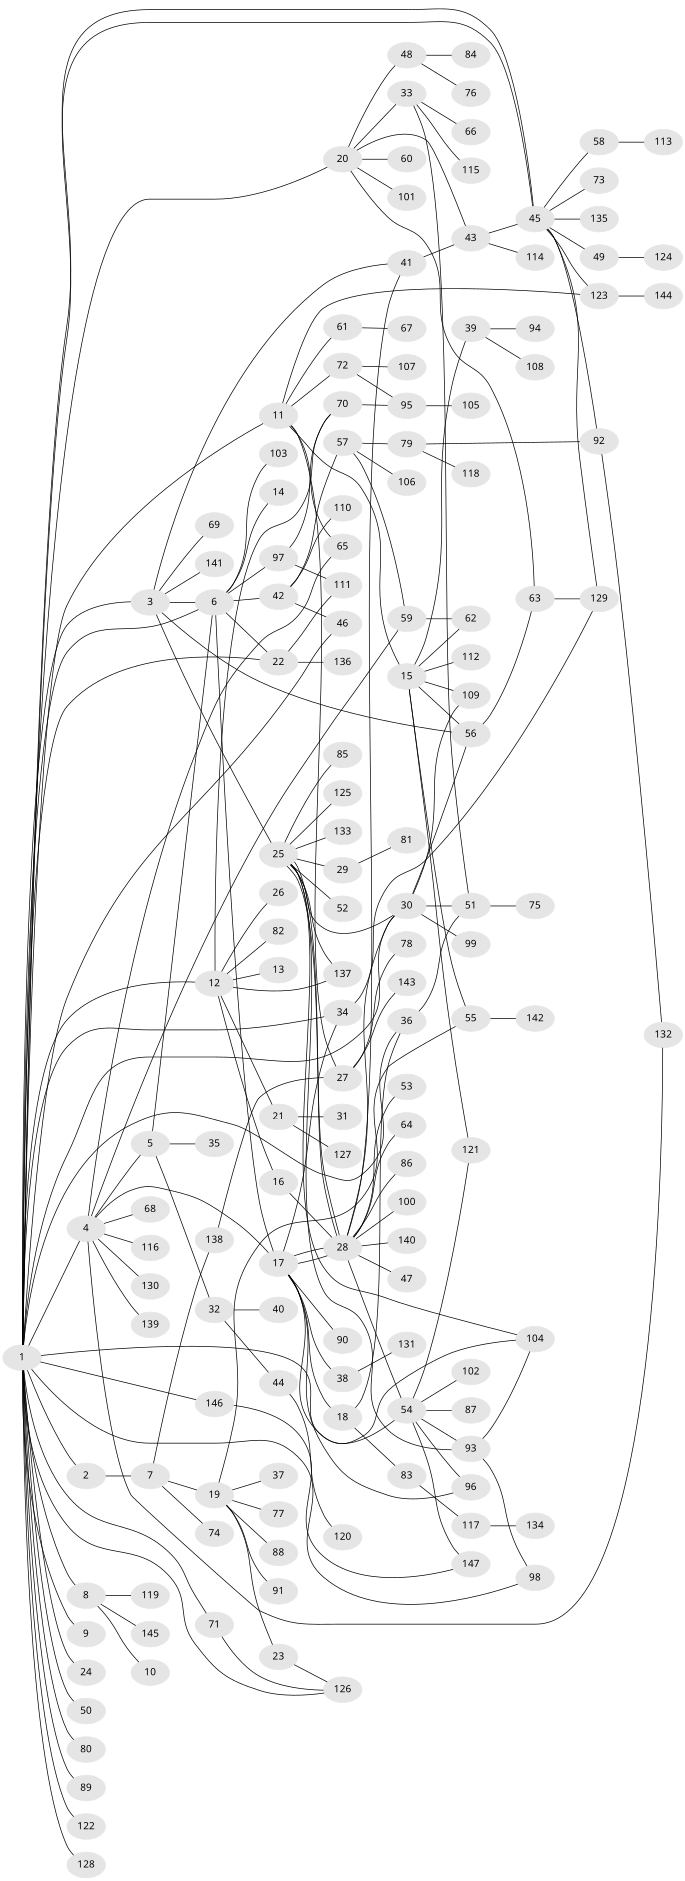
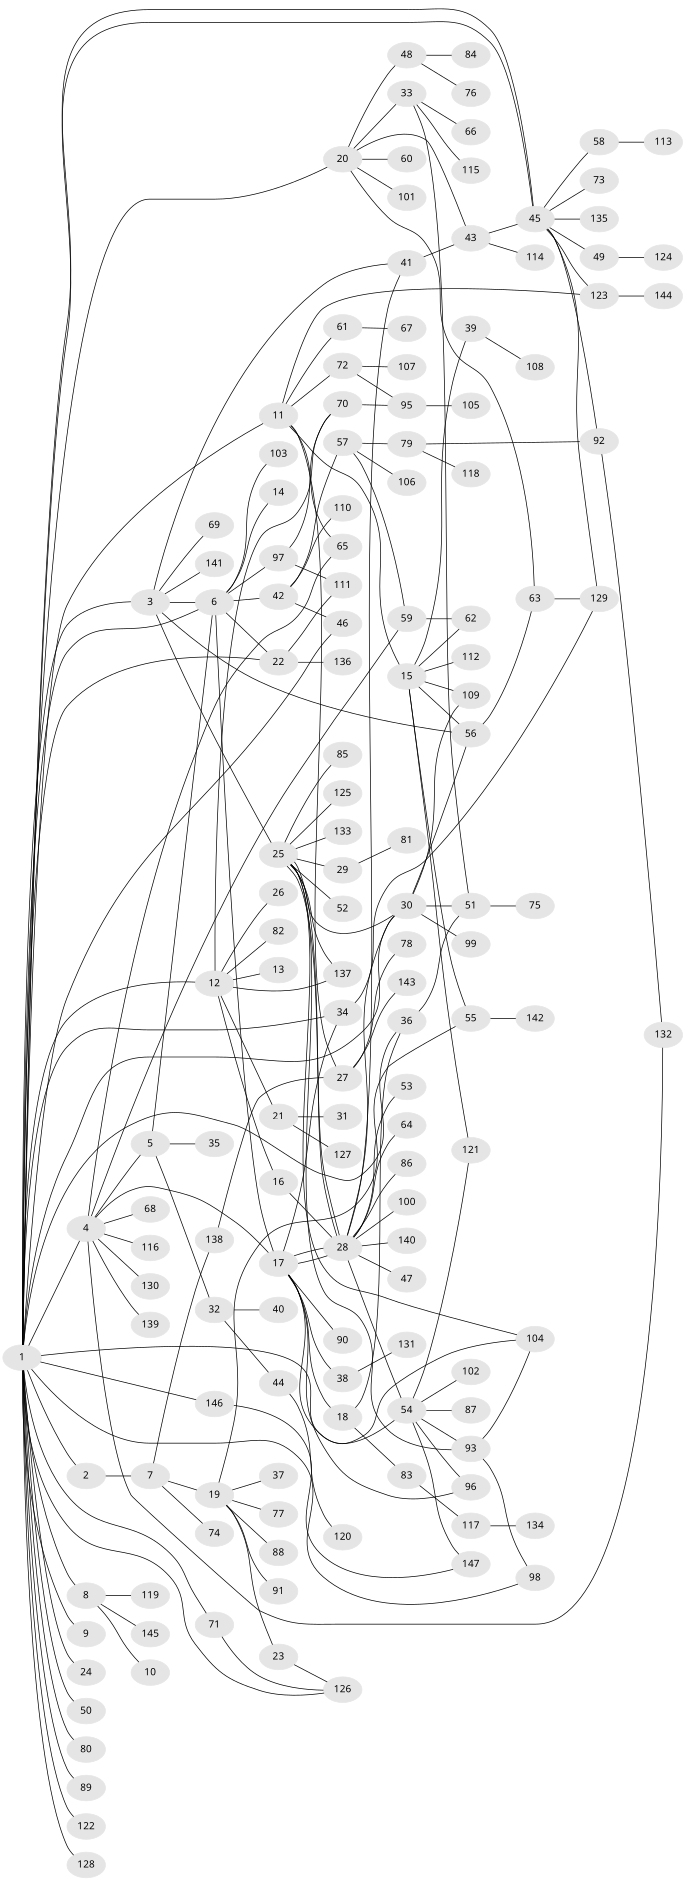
(535, 329) -> none
